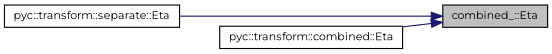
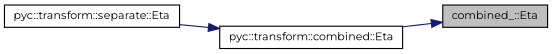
(305, 16) -> (194, 26)
